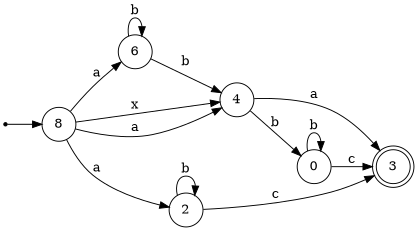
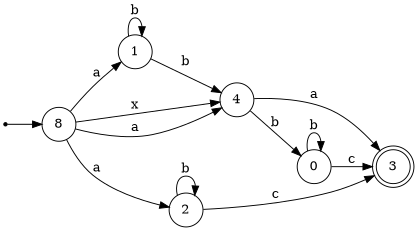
(135, 52) -> (135, 52)
